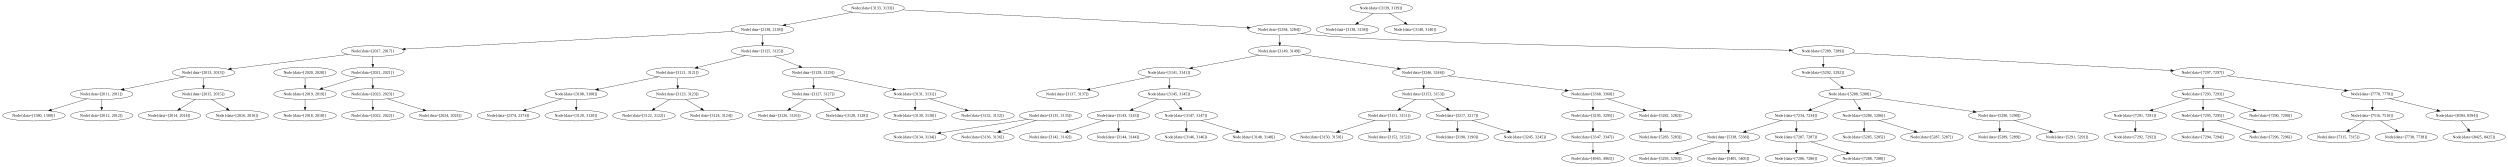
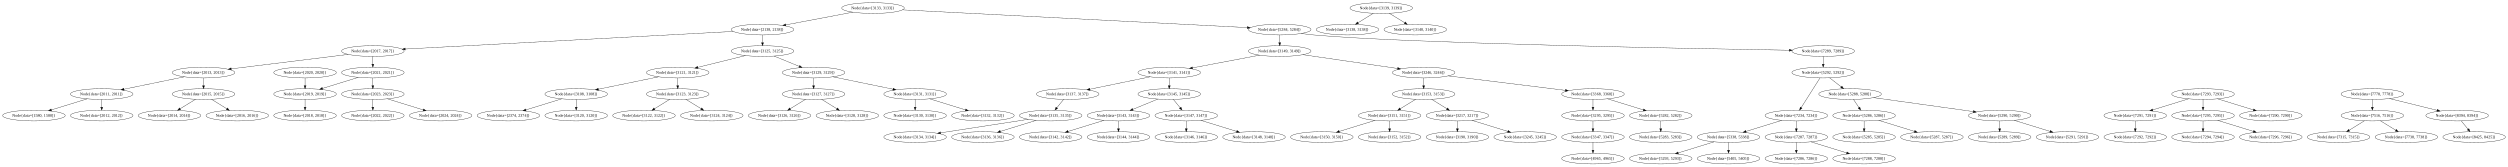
(2203, 73) -> none
none -> (1060, 104)
(1825, 104) -> (1811, 93)
